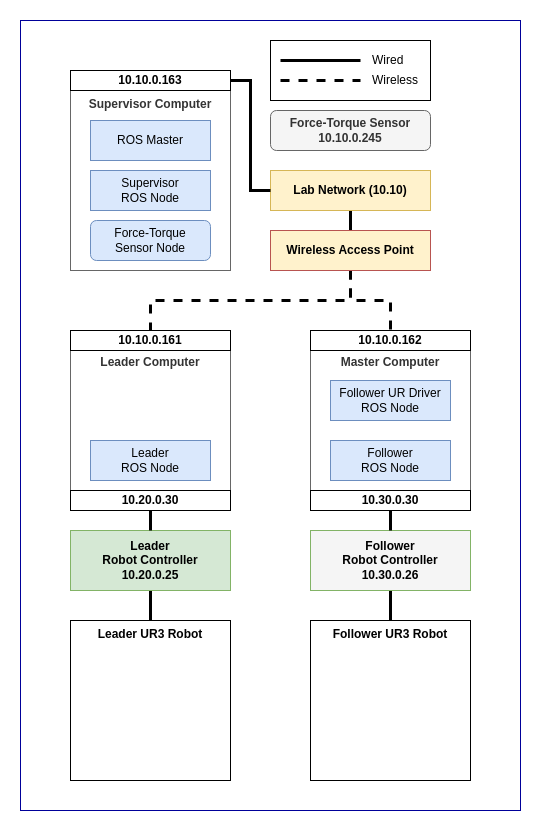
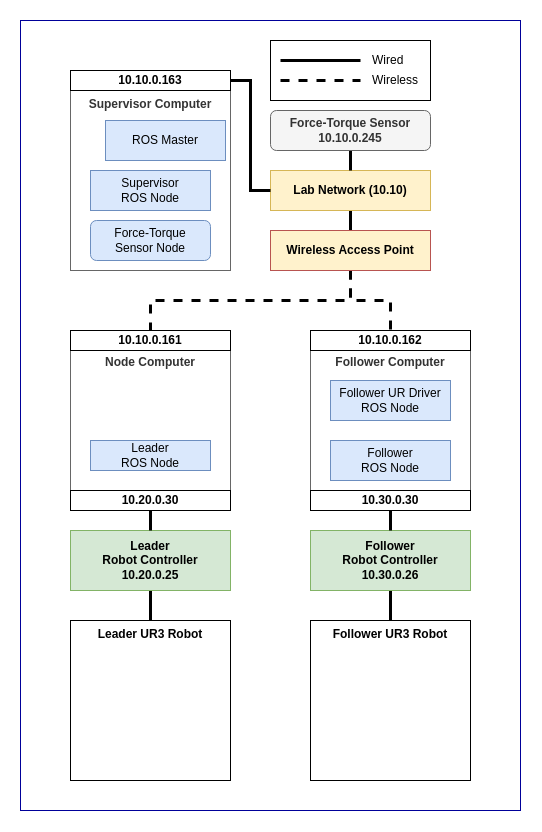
(151, 141) -> (166, 141)
none -> (351, 161)
(151, 345) -> (151, 345)
(391, 345) -> (391, 345)
(151, 461) -> (151, 456)
(391, 561) -> (391, 561)
